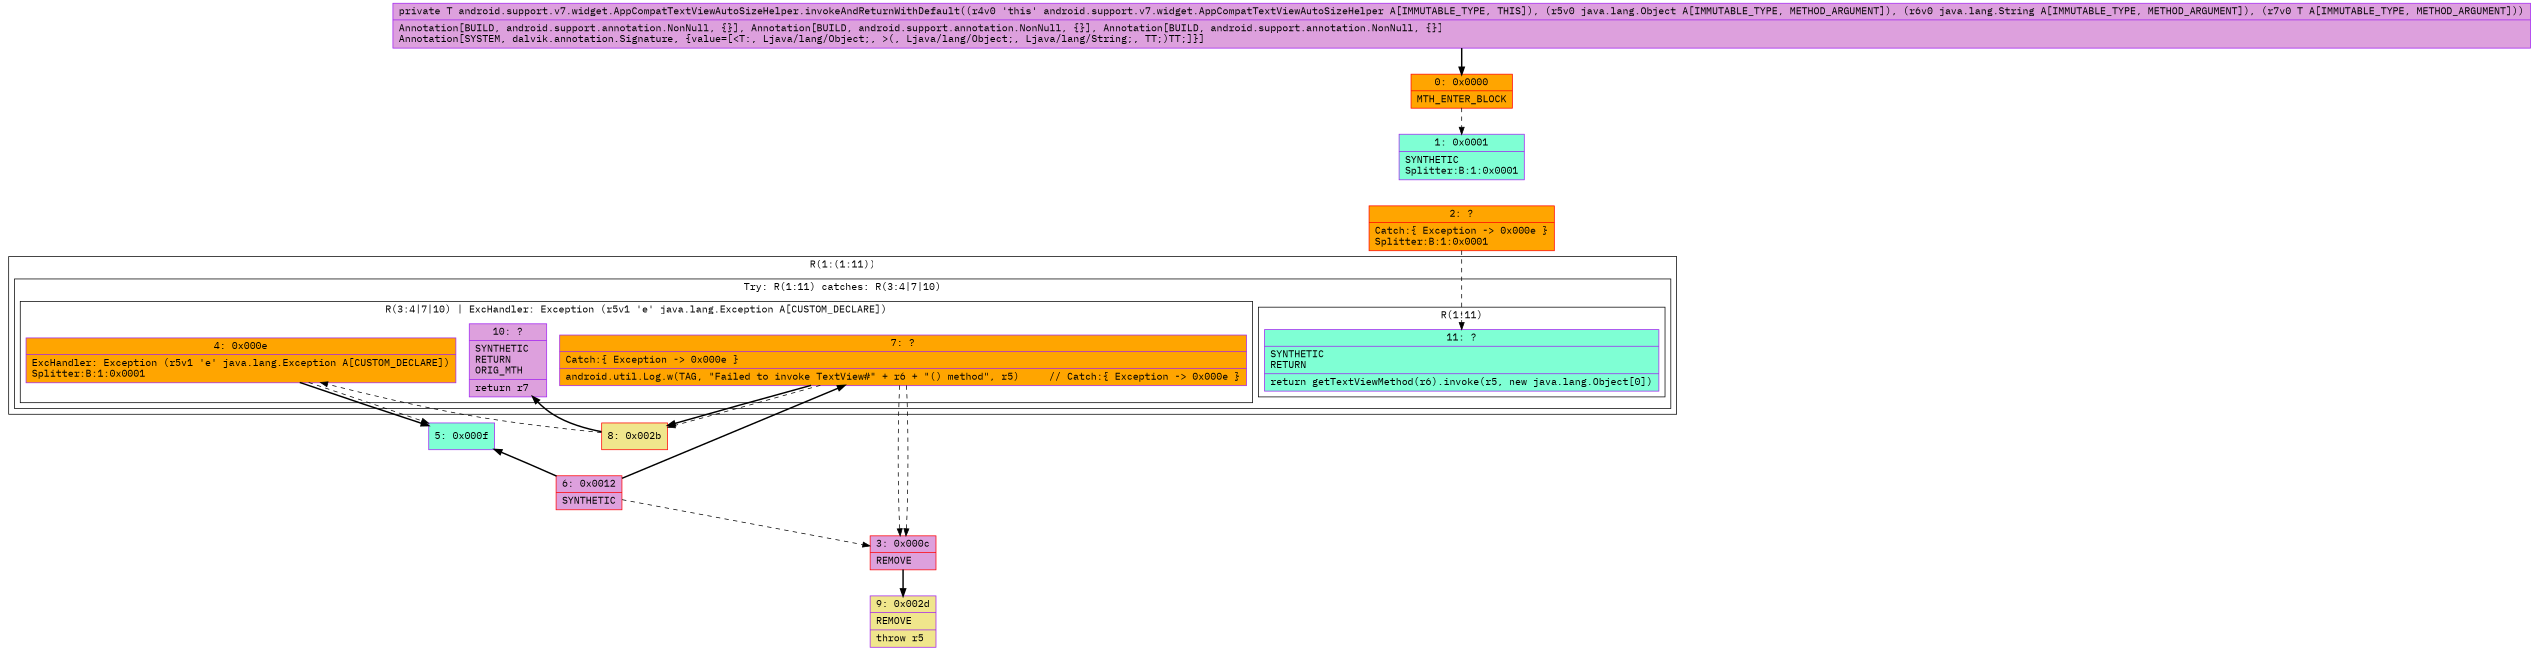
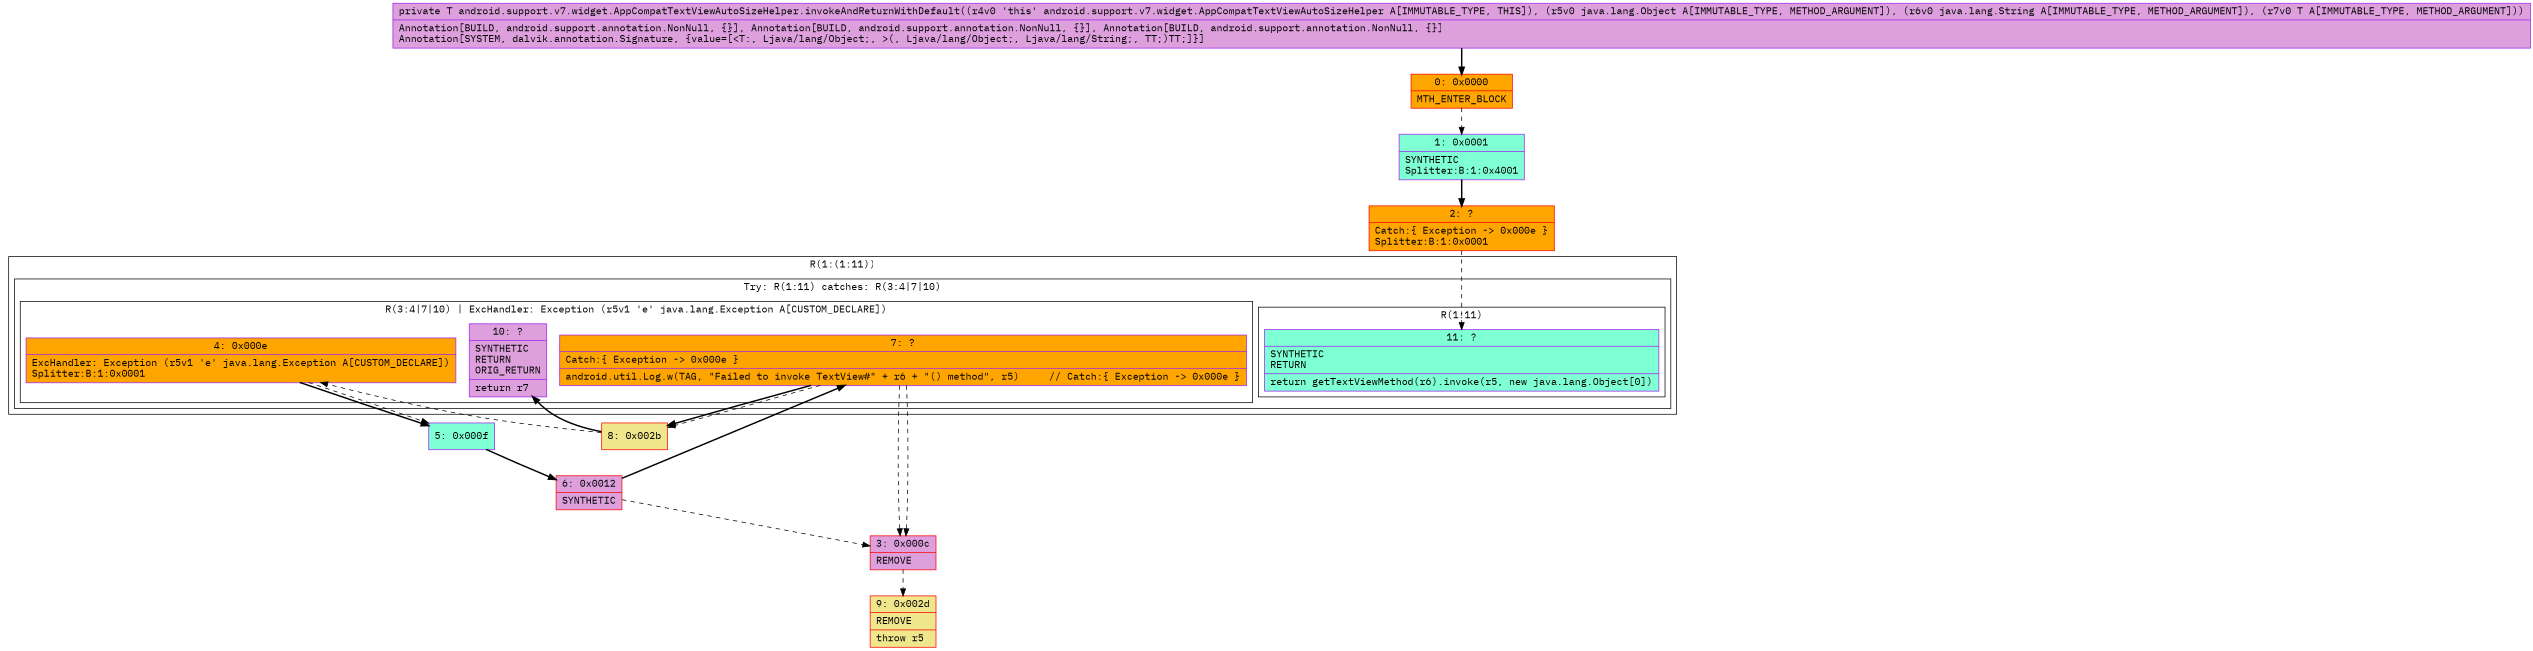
(1462, 171) -> (1462, 171)
none -> (1462, 189)
(499, 370) -> (508, 370)
(529, 464) -> (517, 463)
(903, 579) -> (903, 579)
(903, 622) -> (903, 622)
